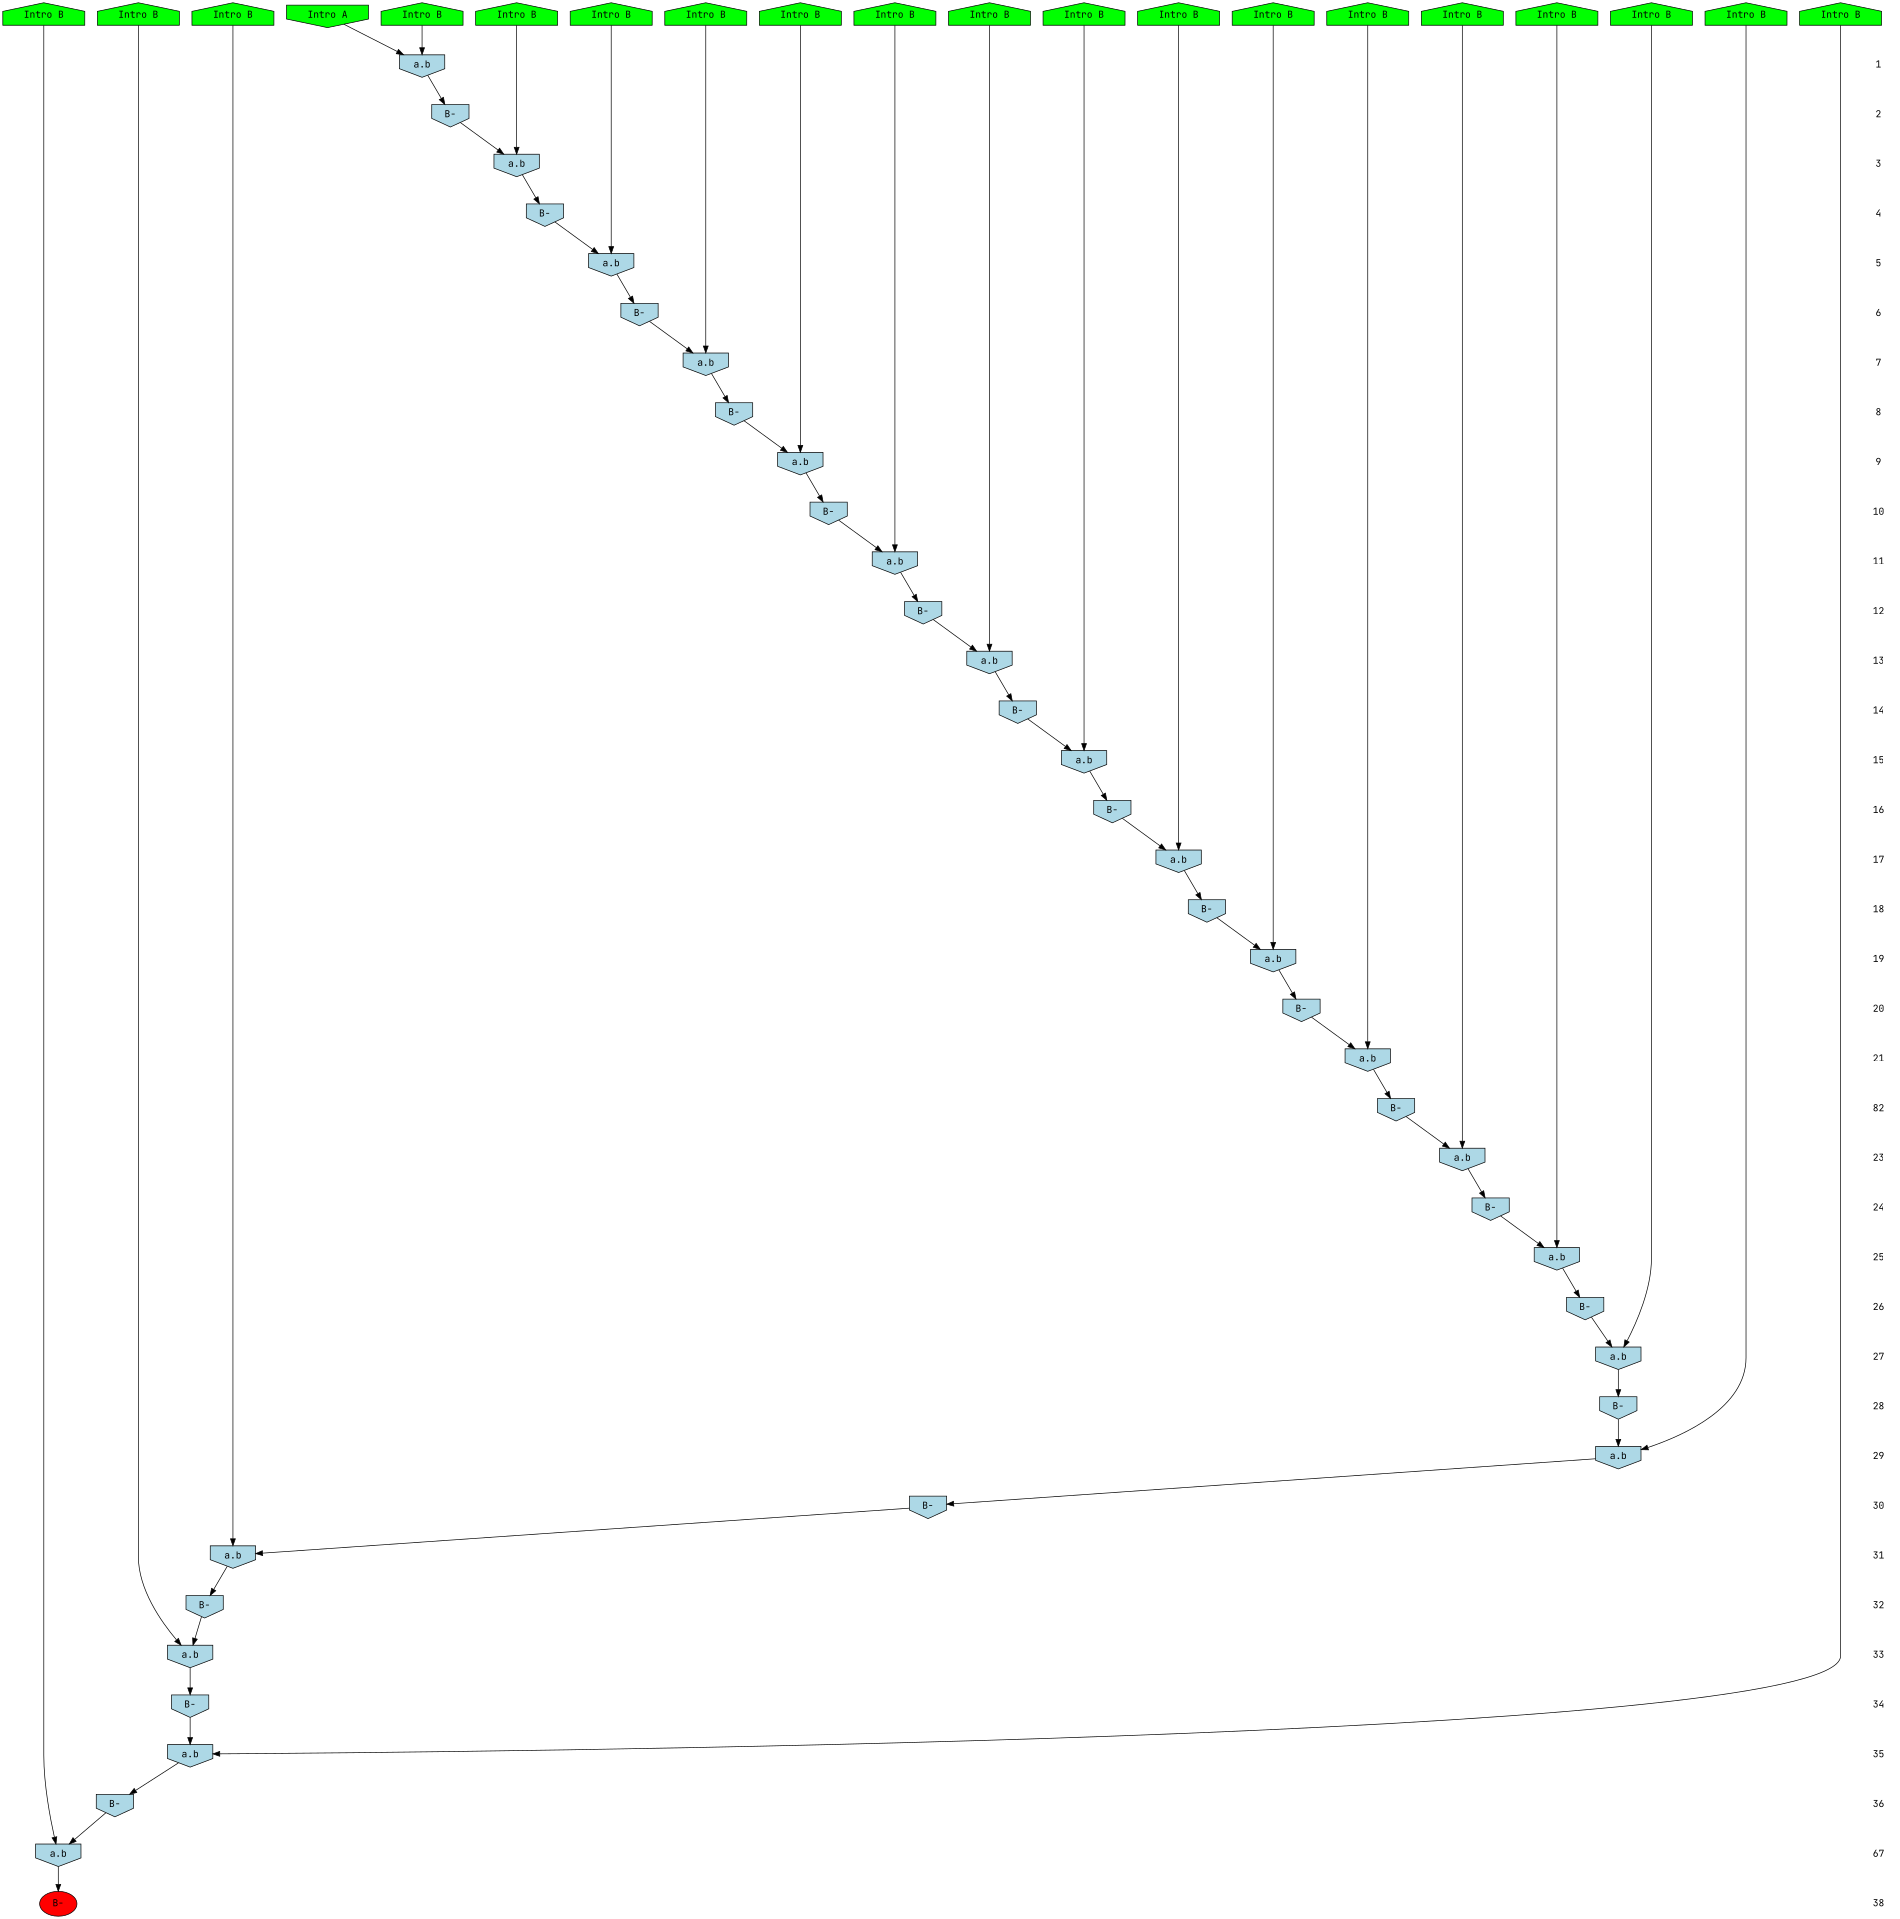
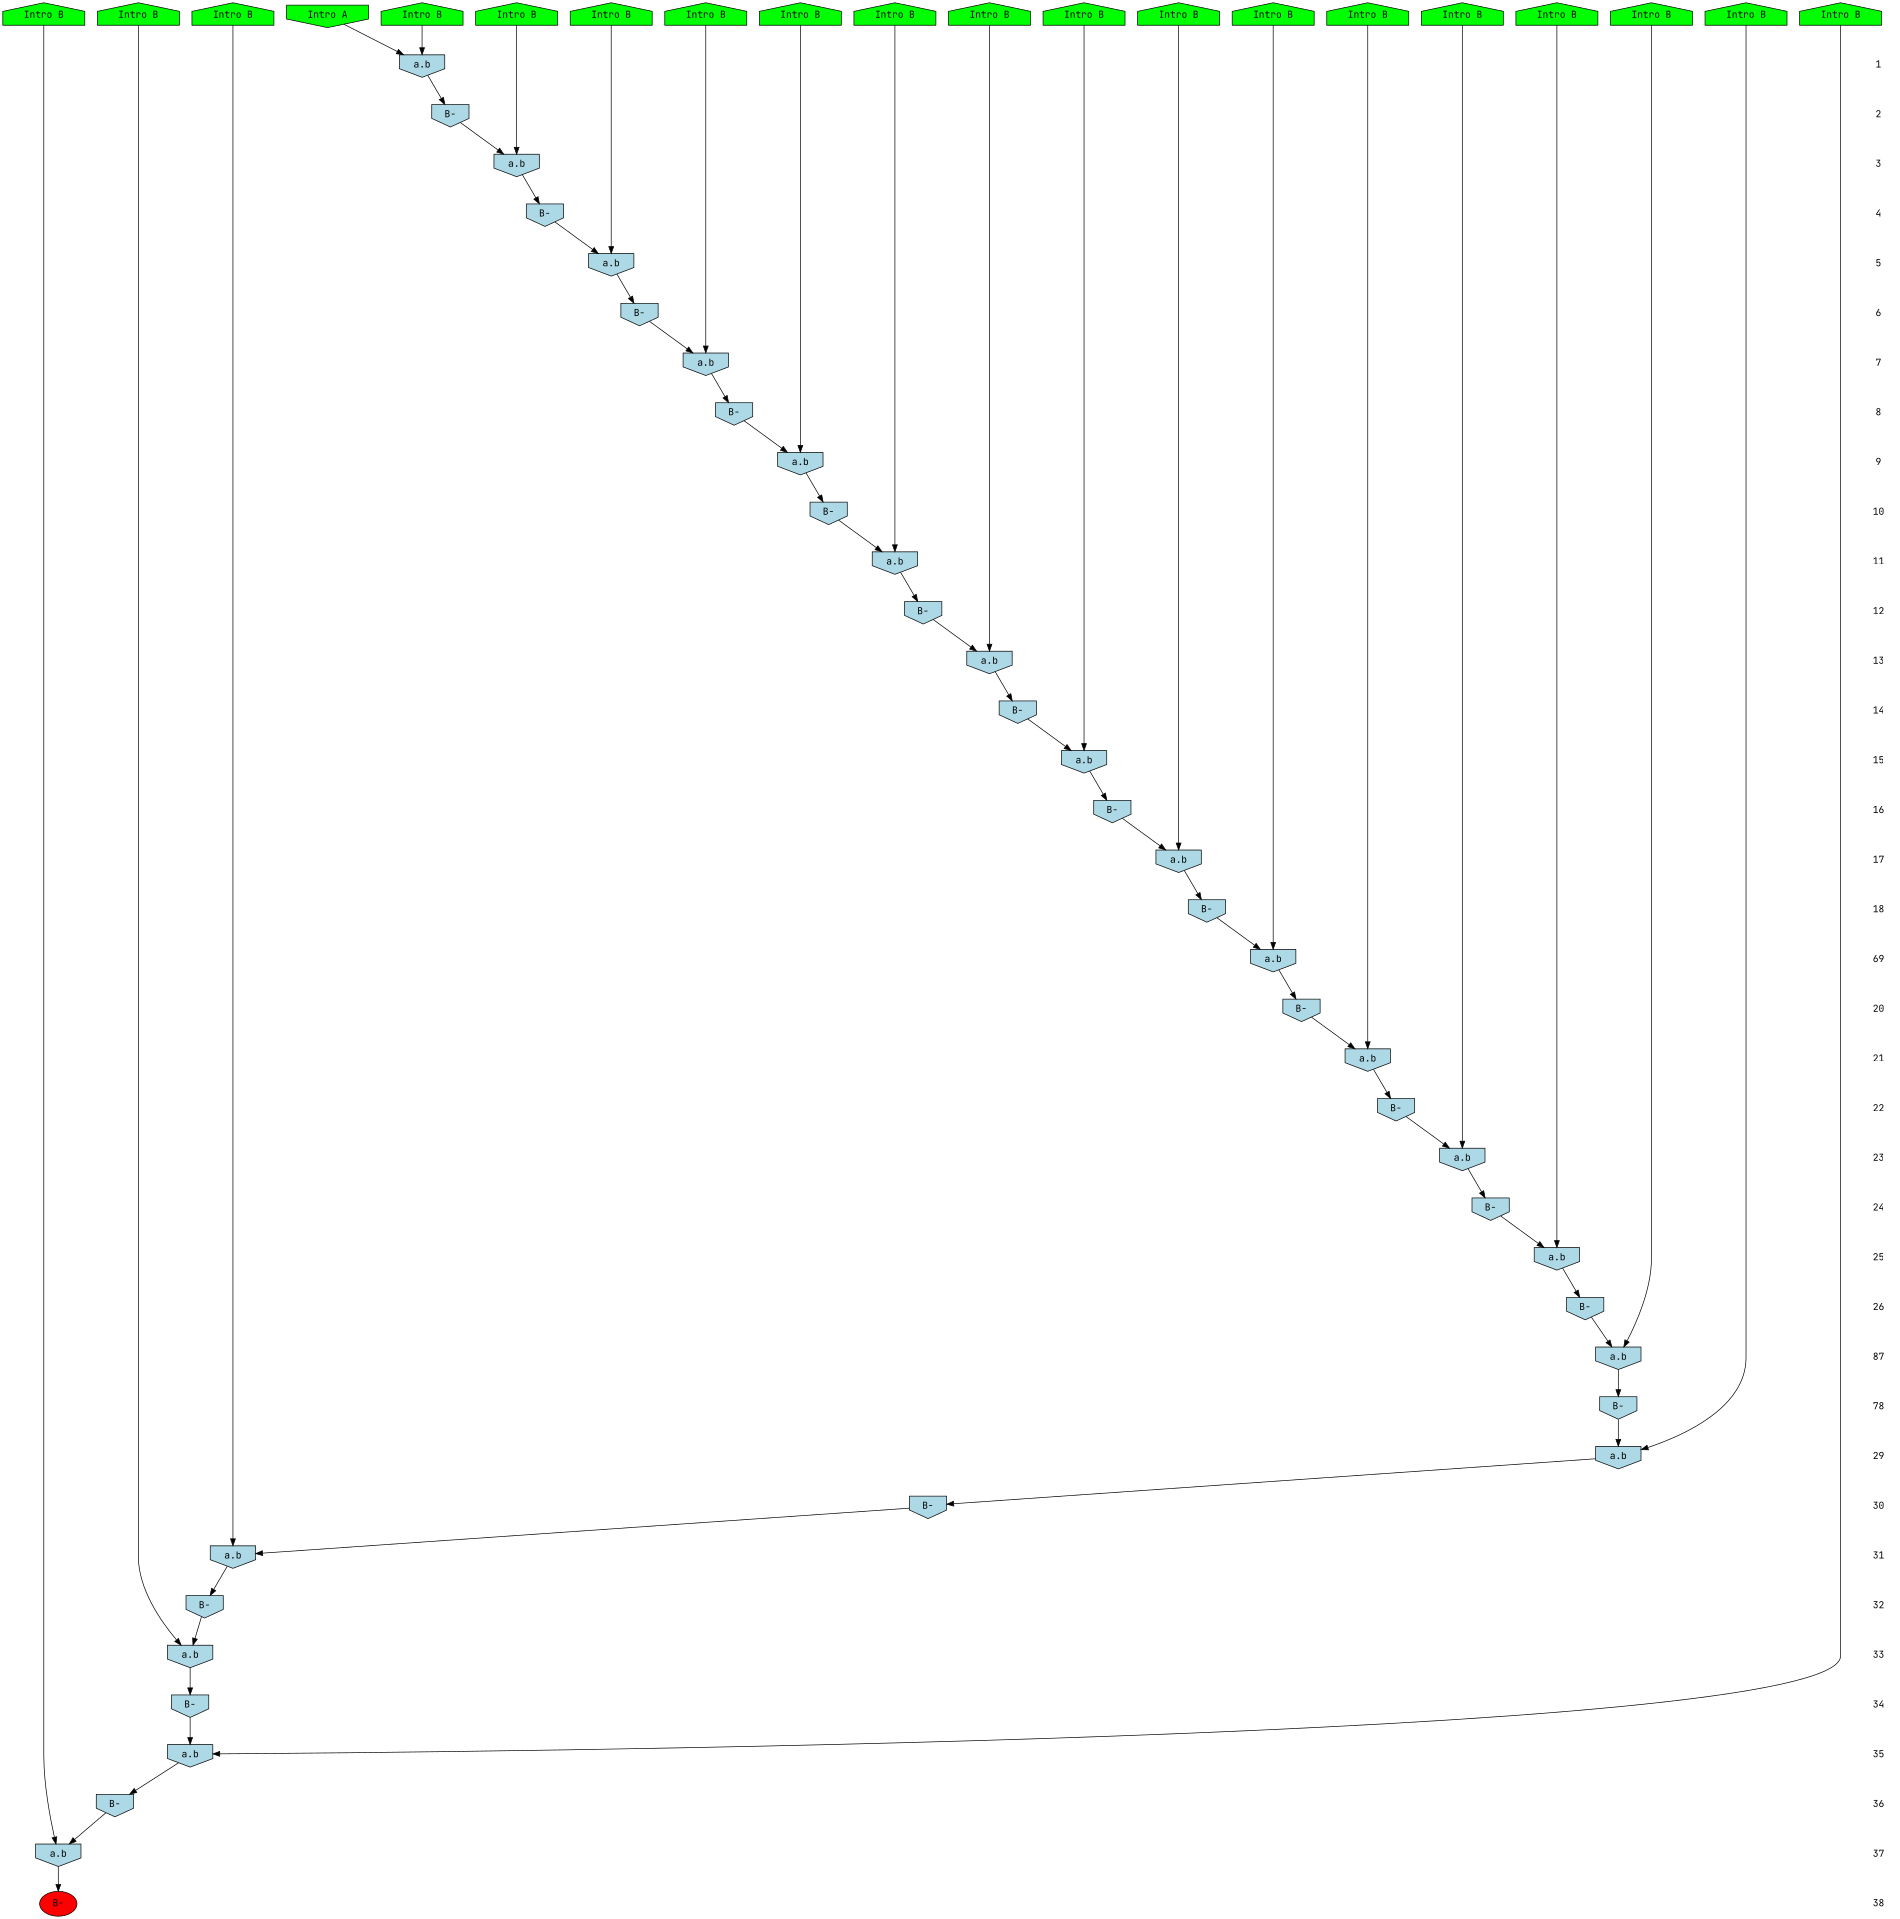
(1879, 959) -> (1879, 959)
(1879, 1109) -> (1879, 1109)
(1879, 1357) -> (1879, 1357)
(1879, 1407) -> (1879, 1407)
(1879, 1854) -> (1879, 1854)
